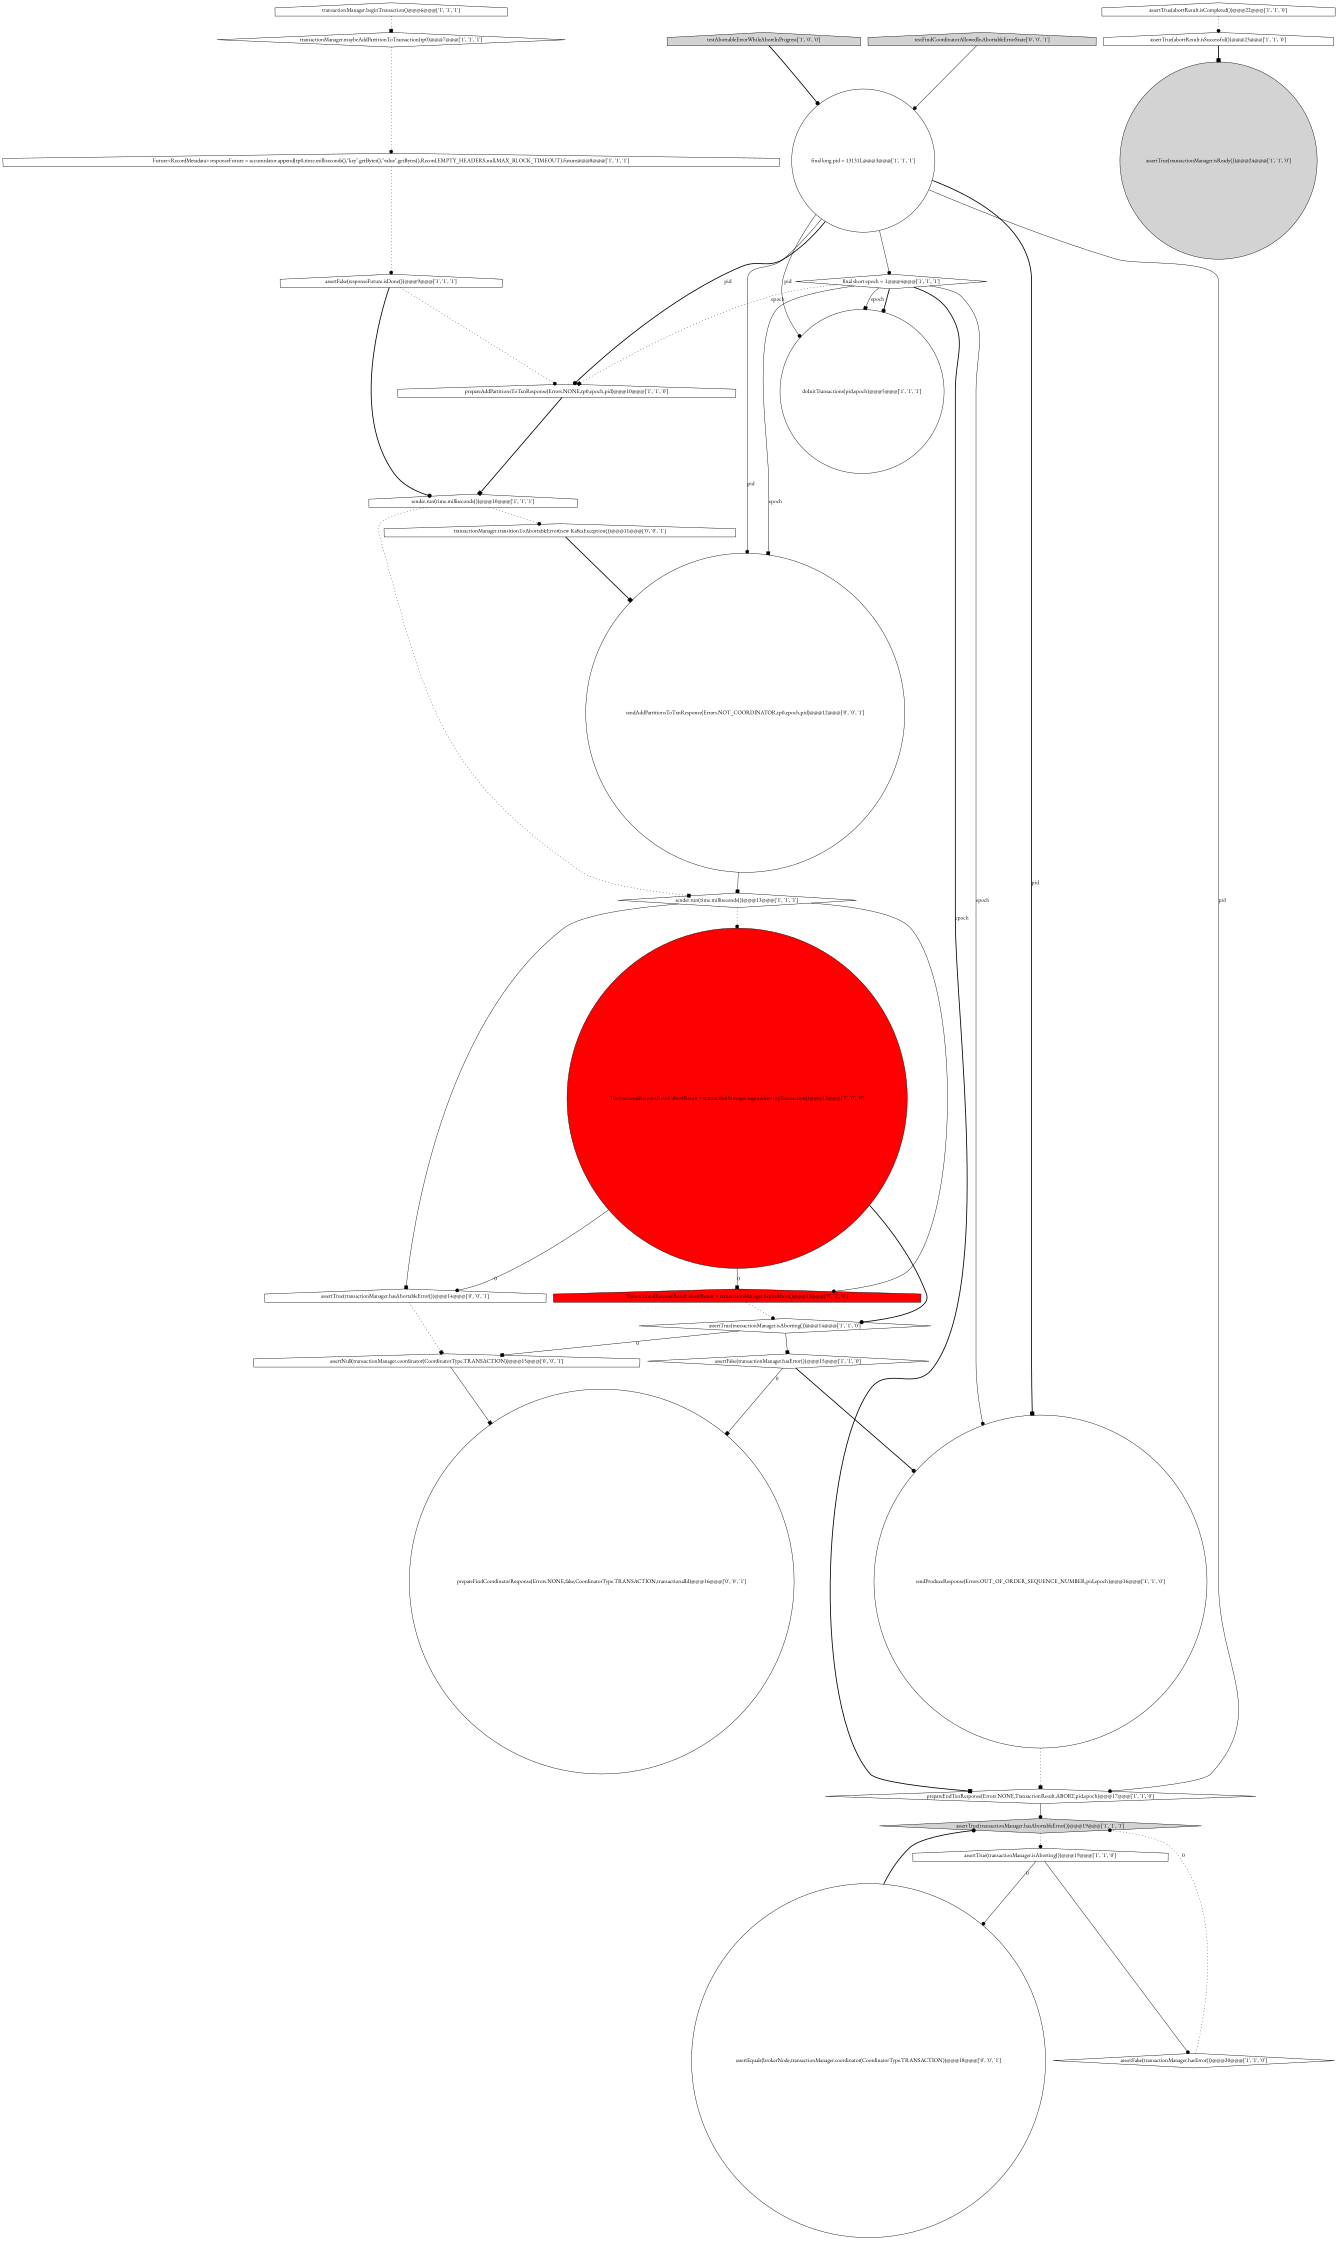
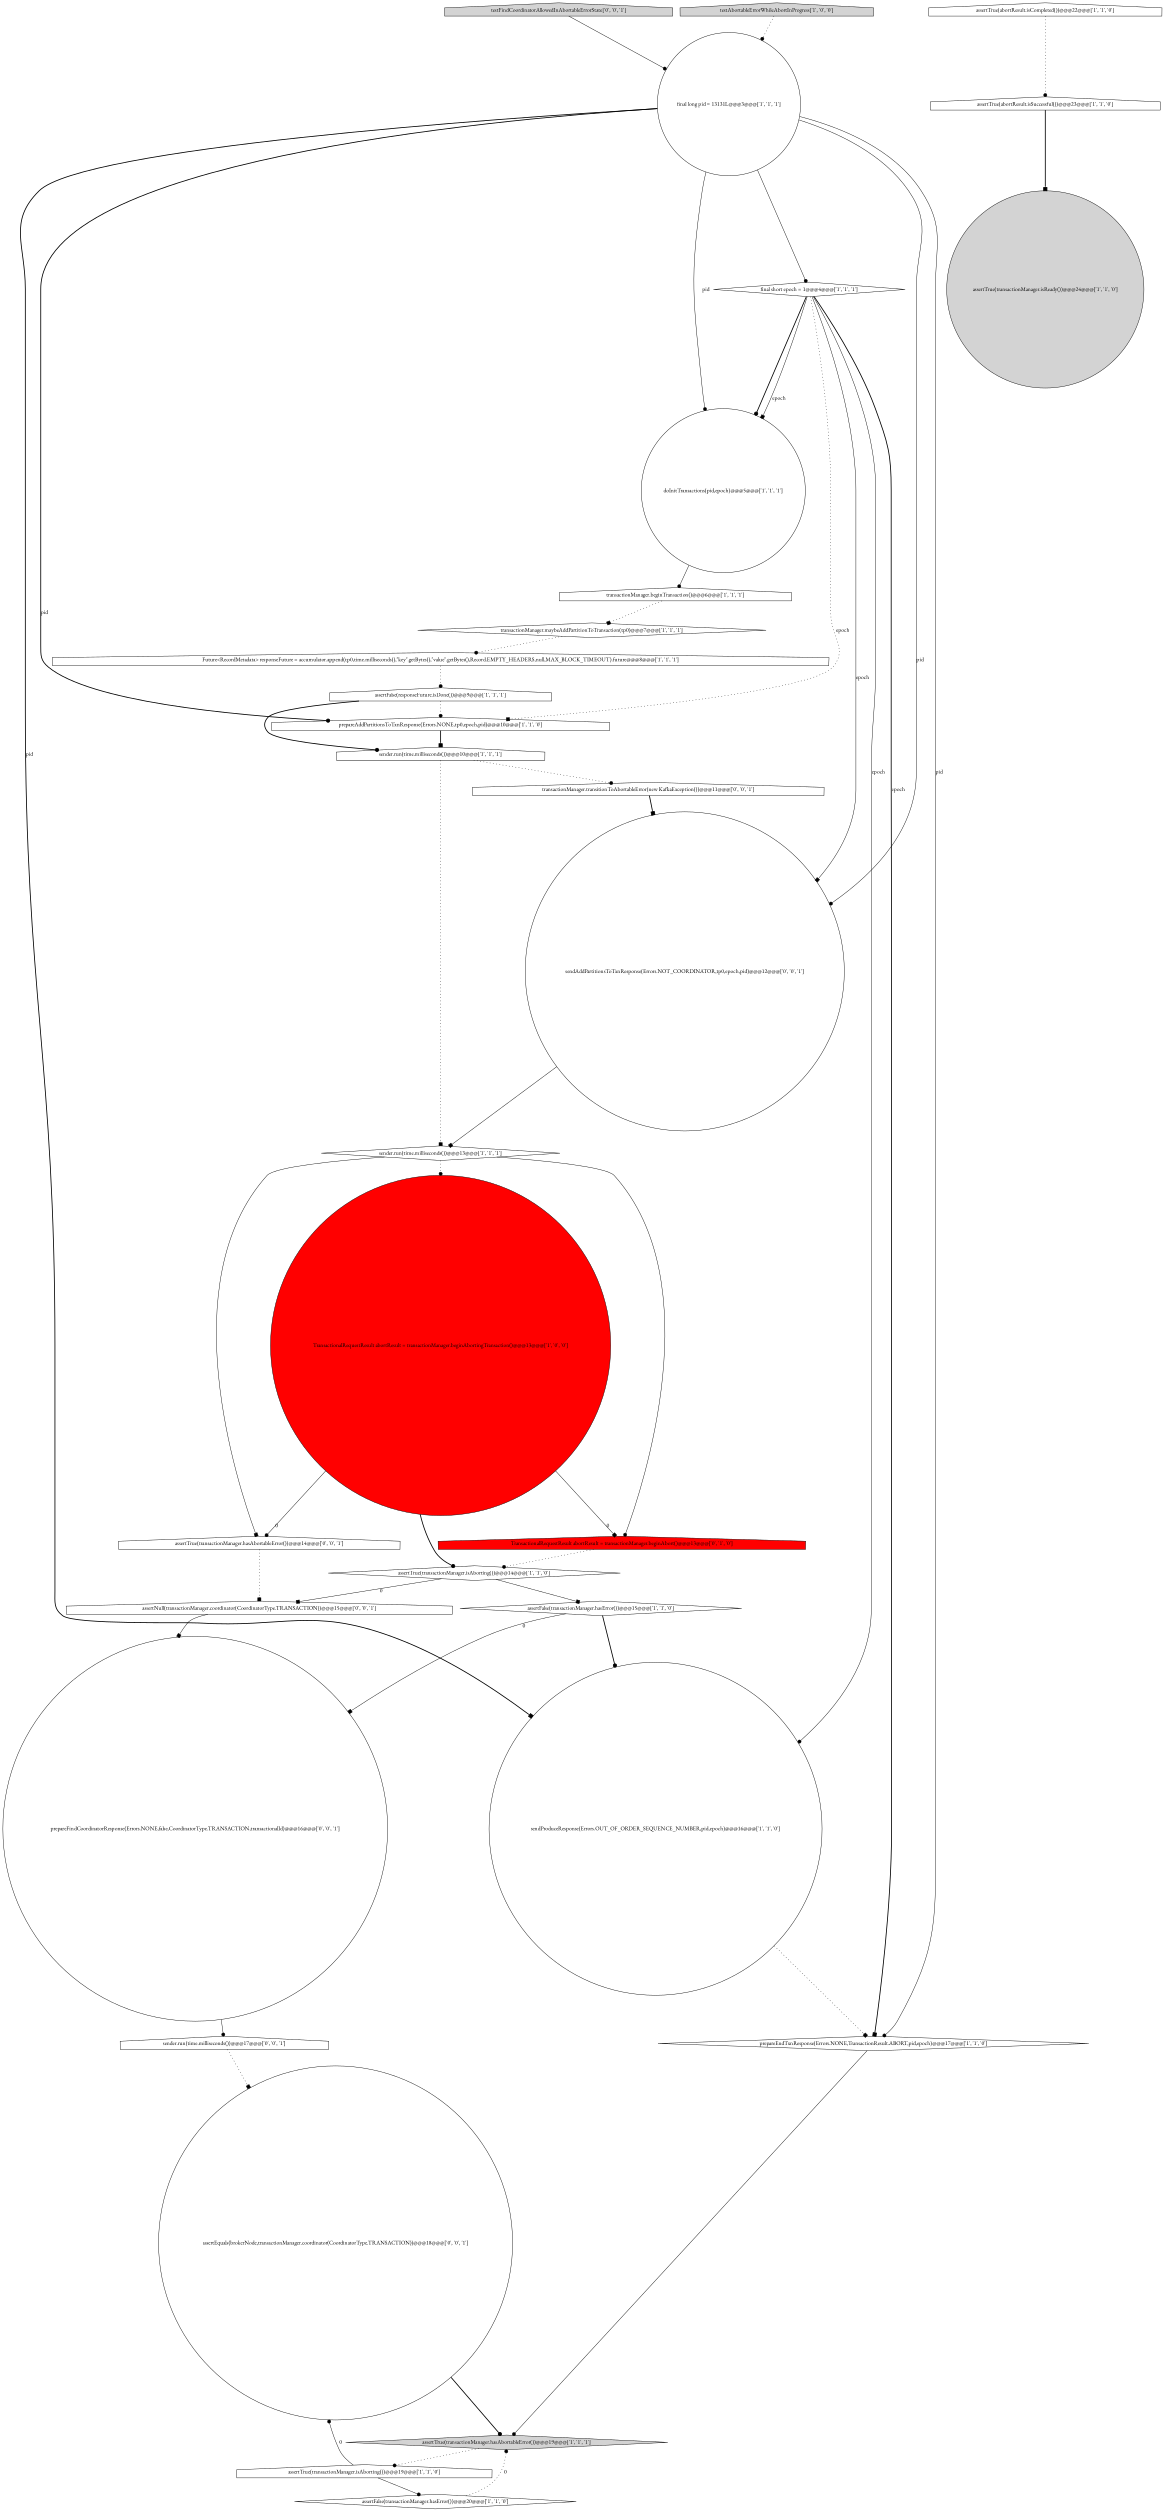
(793, 73) -> (769, 27)
none -> (685, 575)
none -> (224, 2044)
